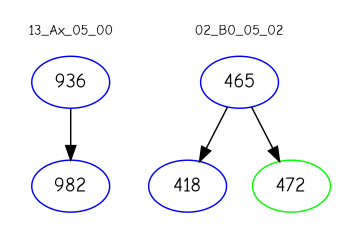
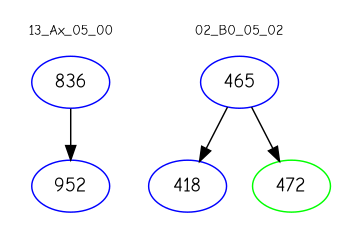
(71, 82) -> (71, 82)
(71, 186) -> (71, 186)
